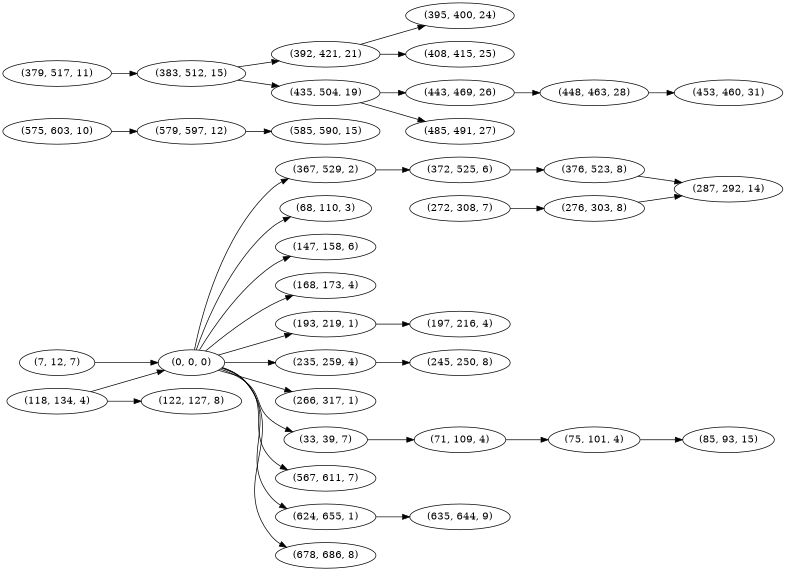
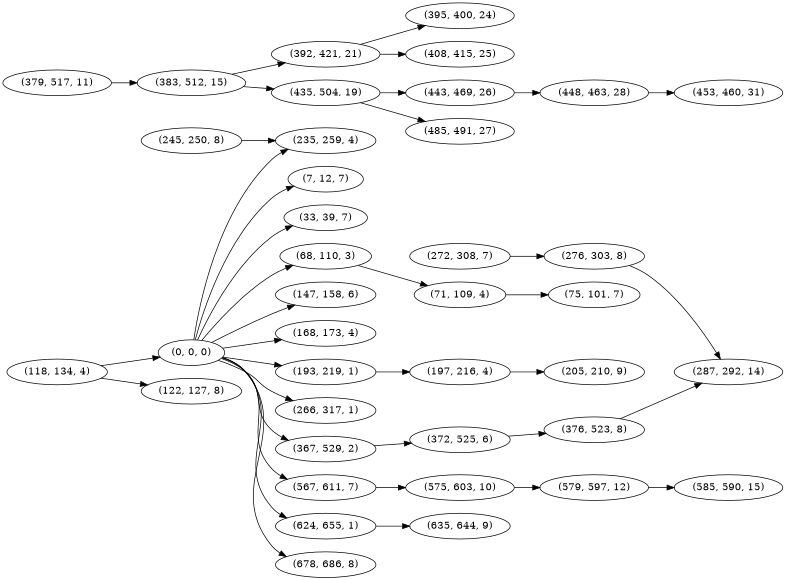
(123, 363) -> (228, 256)
(389, 363) -> (255, 141)
none -> (594, 372)
(387, 440) -> (389, 275)
(594, 440) -> (594, 295)
(729, 440) -> none
none -> (387, 488)
